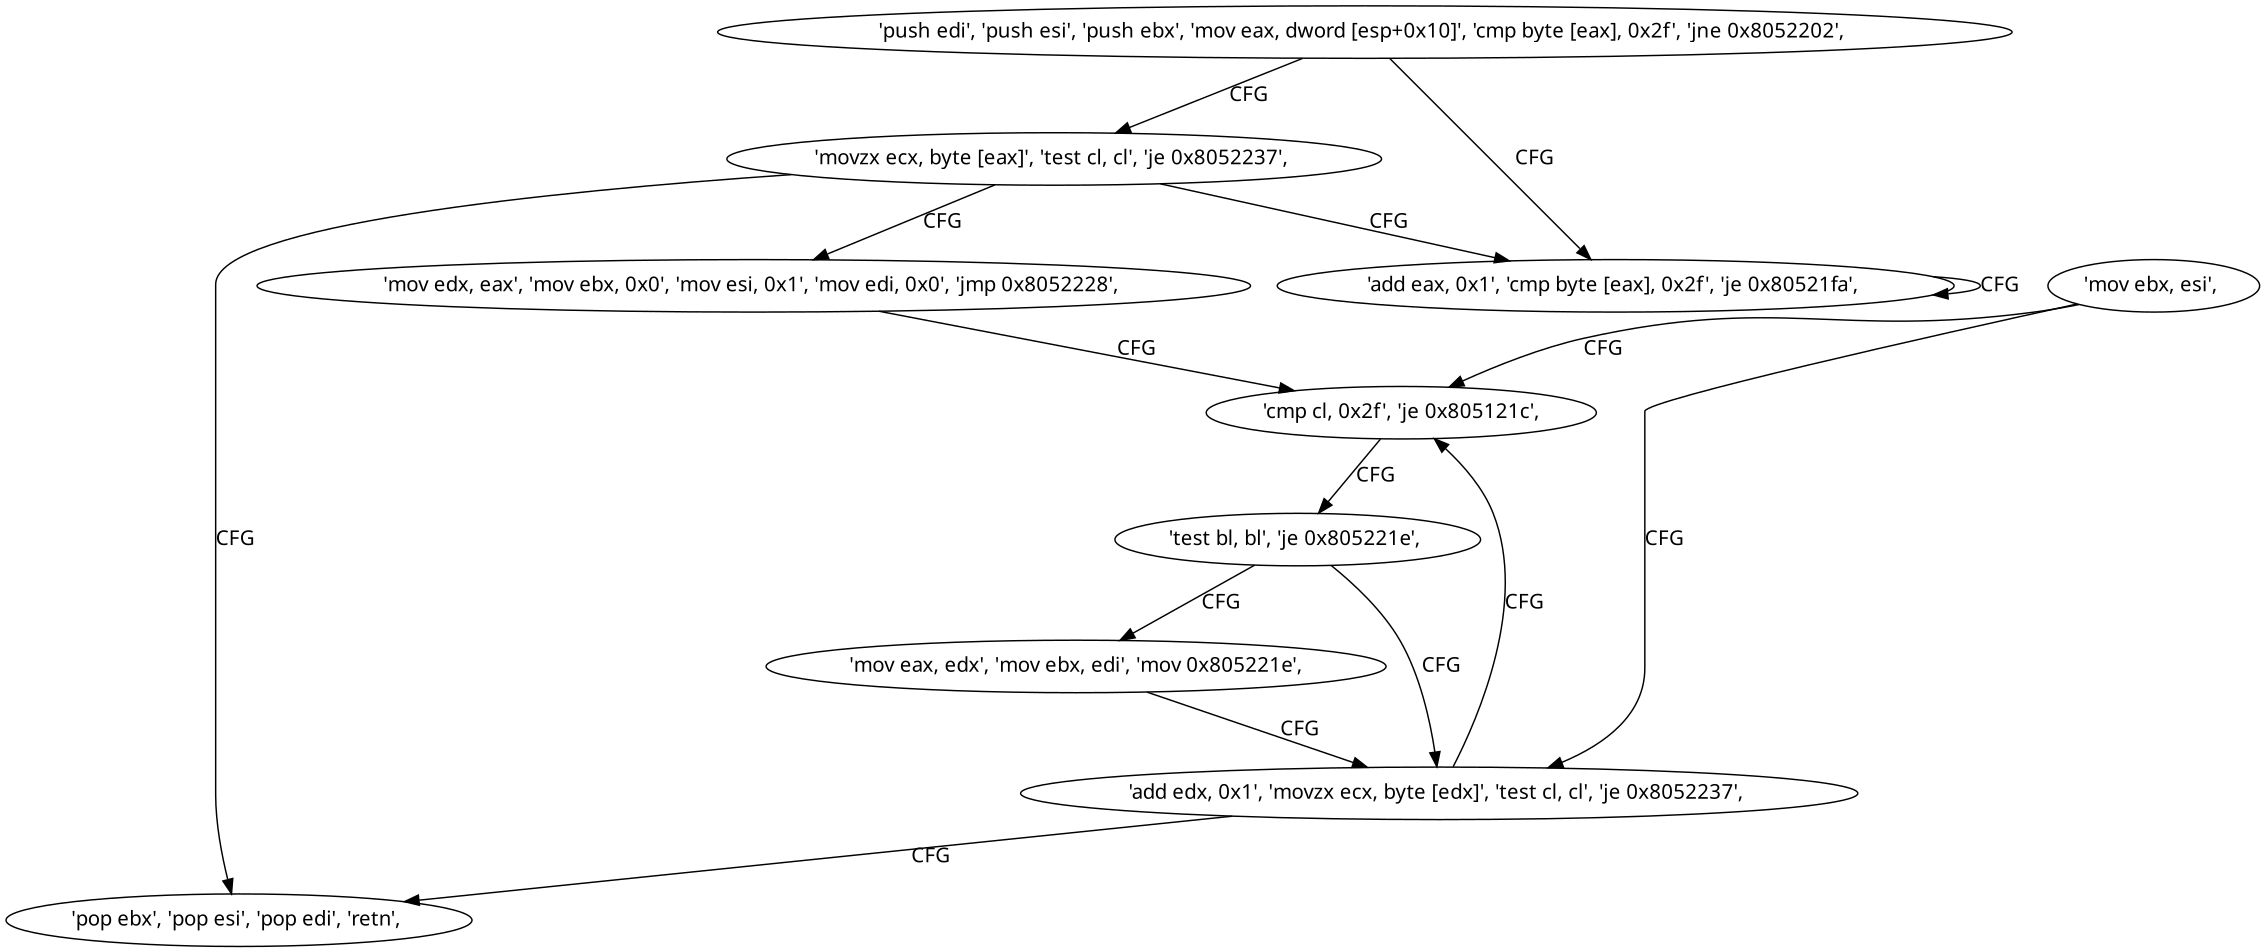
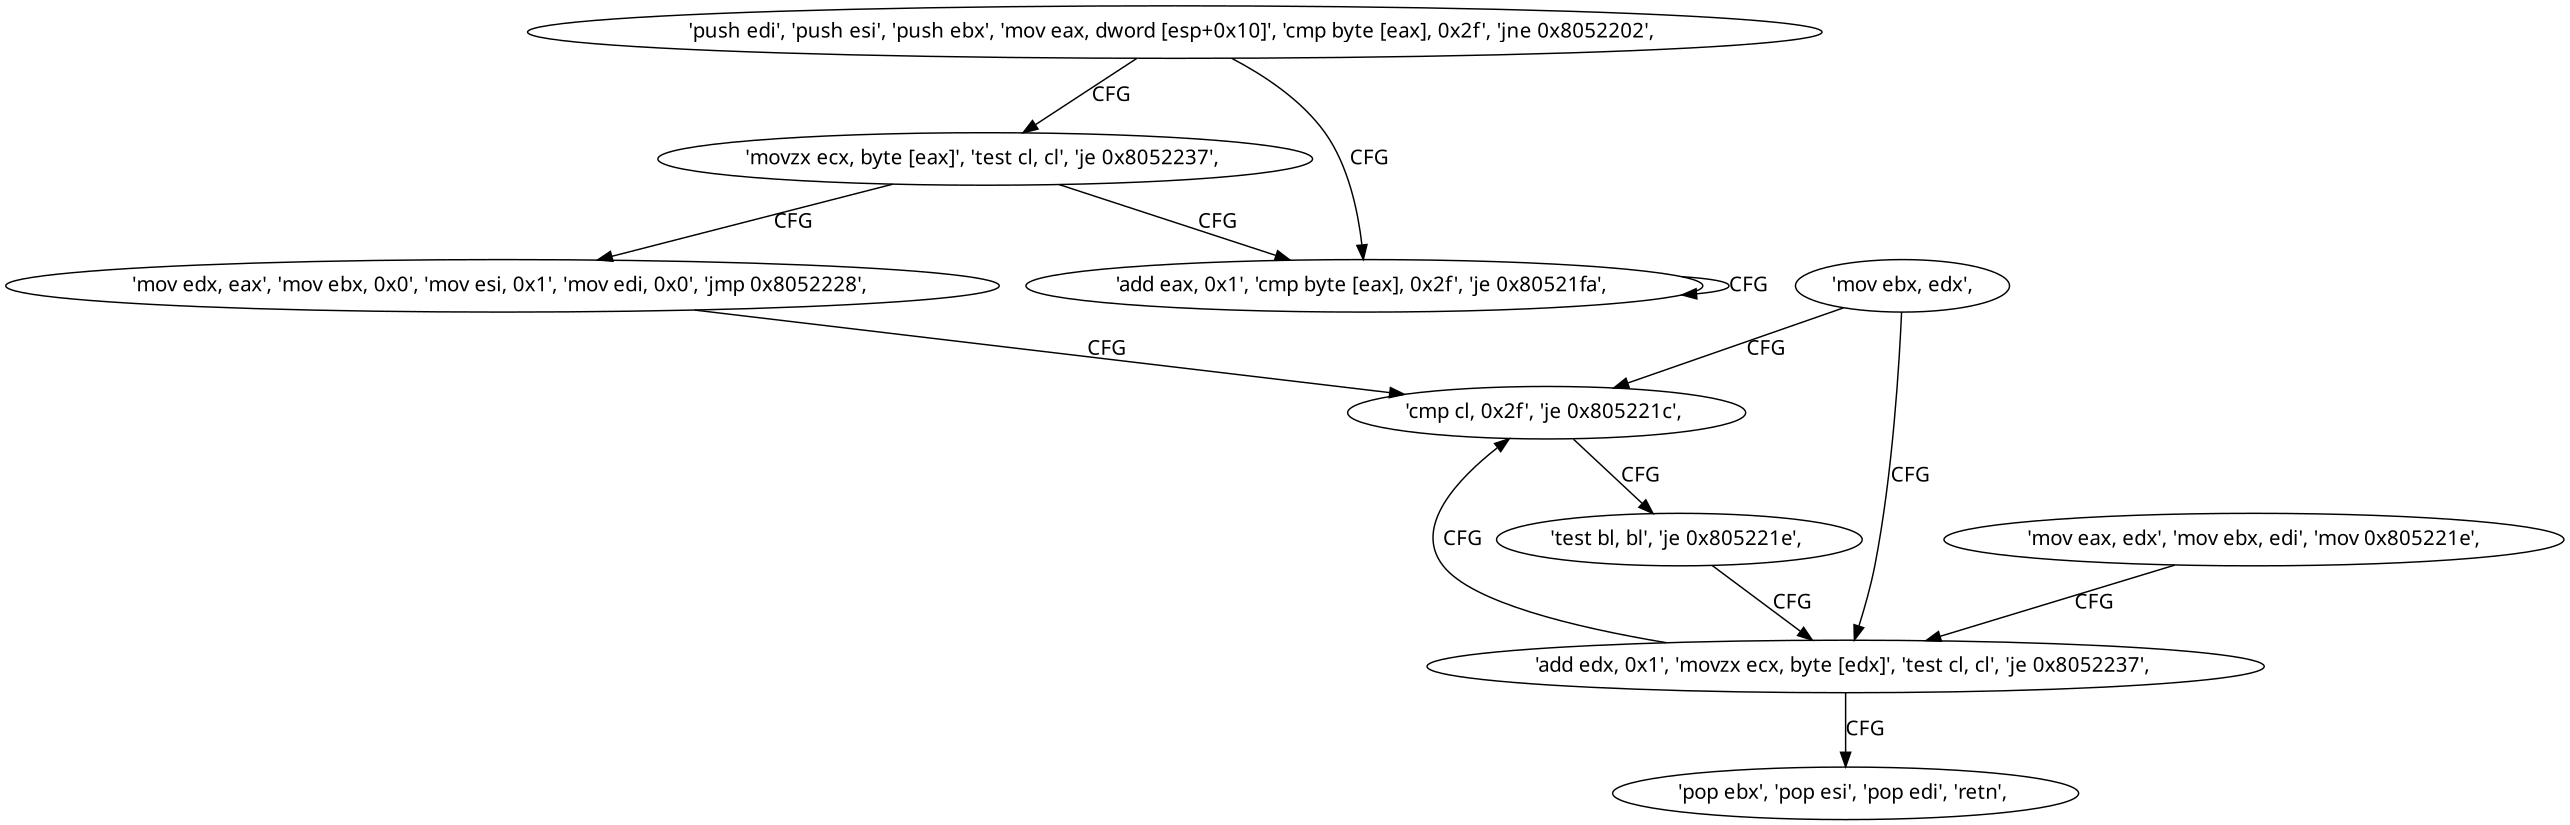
(216, 284) -> none
(2154, 286) -> (1903, 286)
(1401, 413) -> (1547, 413)
(1194, 599) -> none
